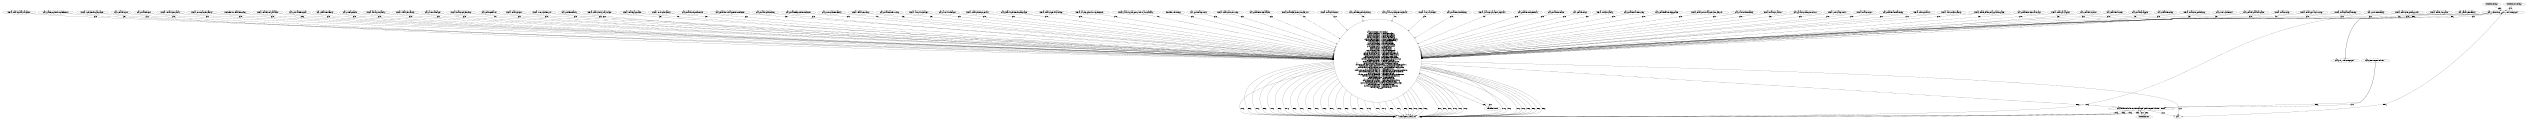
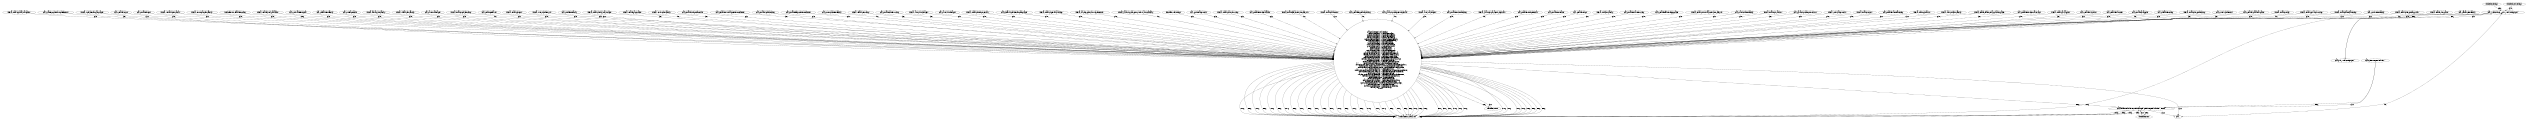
(2385, 105) -> (2385, 105)
